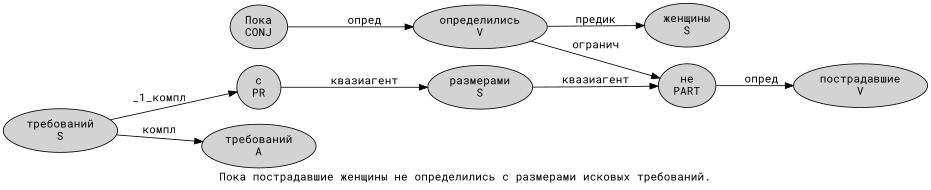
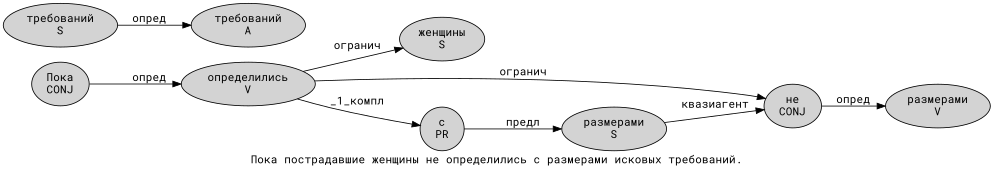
(596, 20) -> (357, 46)
(365, 81) -> (523, 123)
(687, 86) -> (793, 106)
(861, 86) -> (938, 106)
(170, 107) -> (354, 113)
(160, 130) -> (149, 19)
